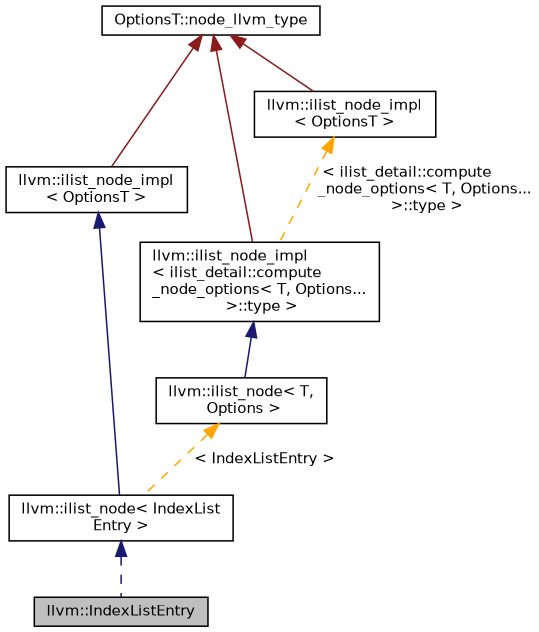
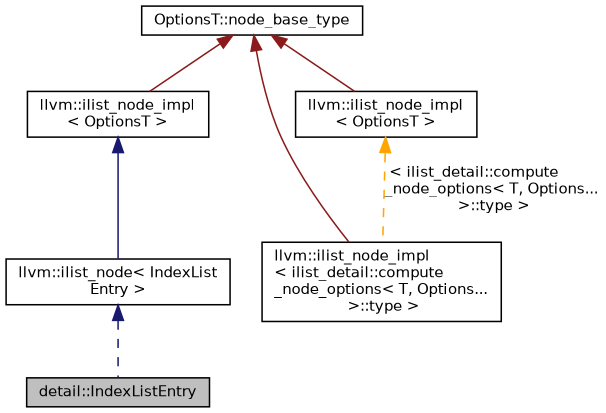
(211, 21) -> (252, 21)
(241, 401) -> none
(121, 612) -> (118, 392)
